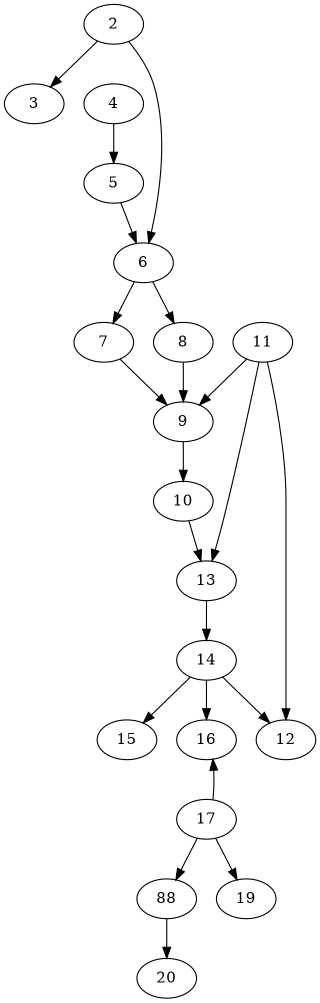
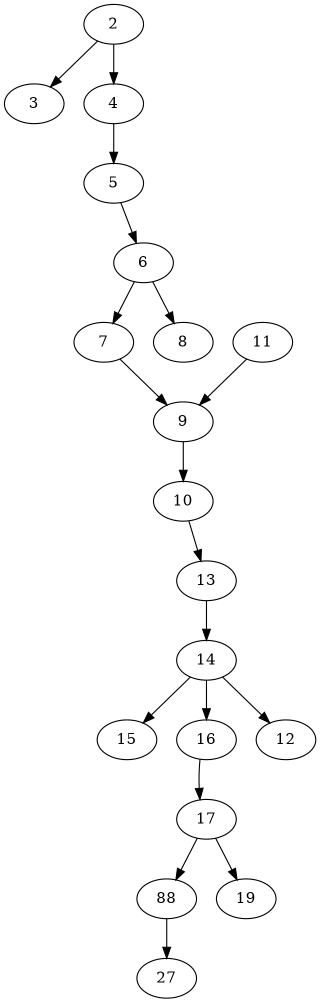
(161, 133) -> (114, 59)
(183, 377) -> none
(238, 456) -> none
(286, 535) -> none
(214, 785) -> (199, 774)
(167, 978) -> (167, 978)
